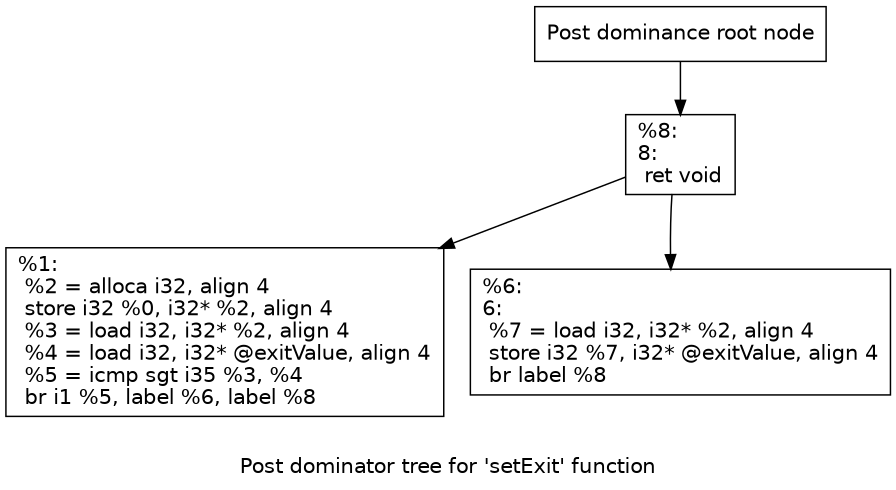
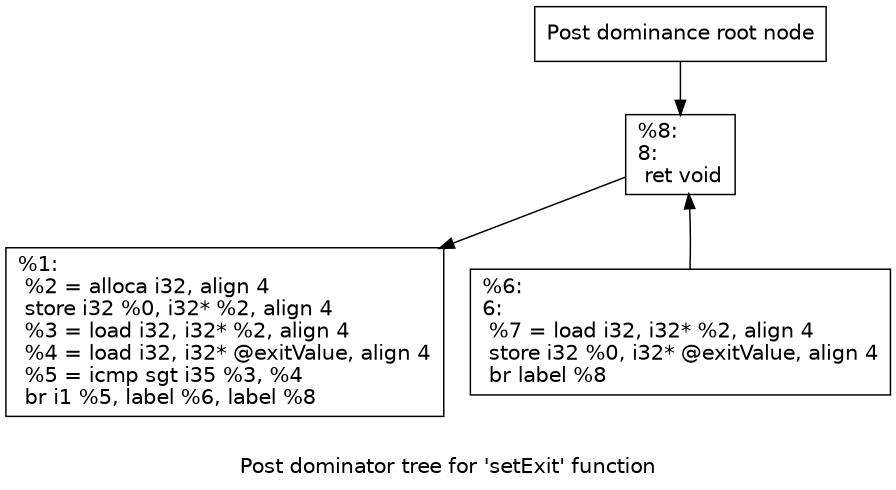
(671, 224) -> (690, 239)
(680, 354) -> (680, 354)
